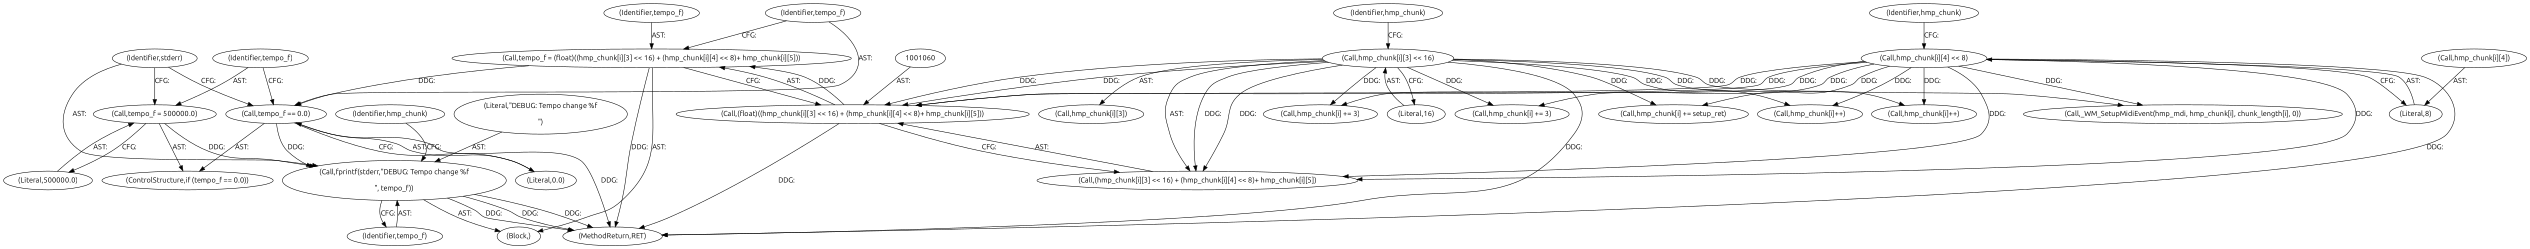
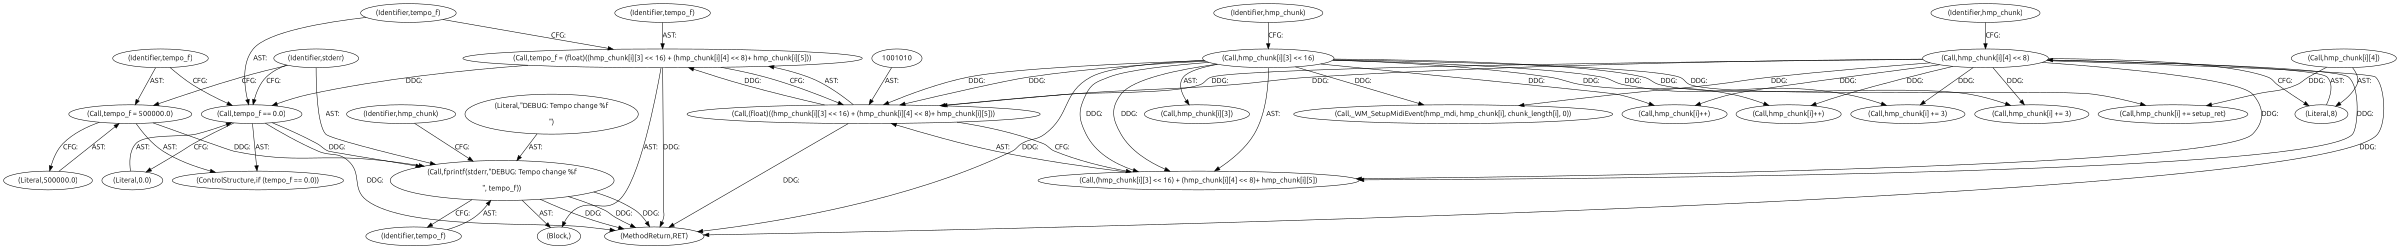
(920, 58) -> (897, 58)
(1843, 88) -> (2271, 91)
(1416, 114) -> none
